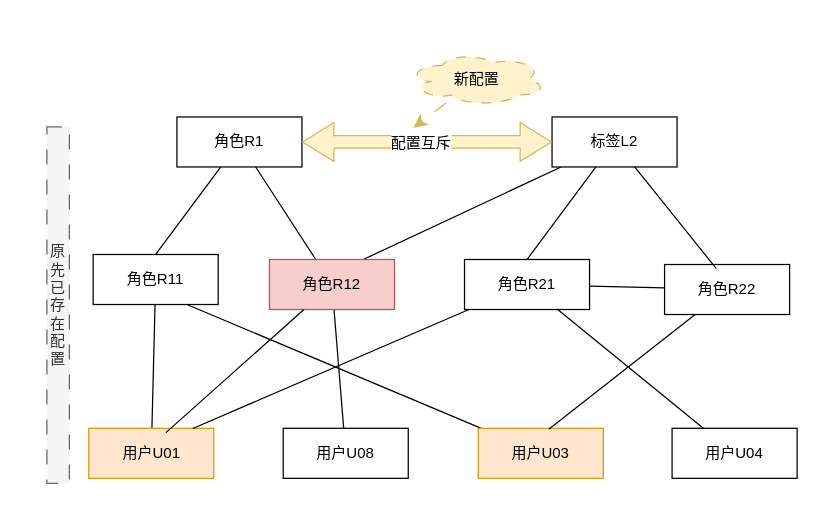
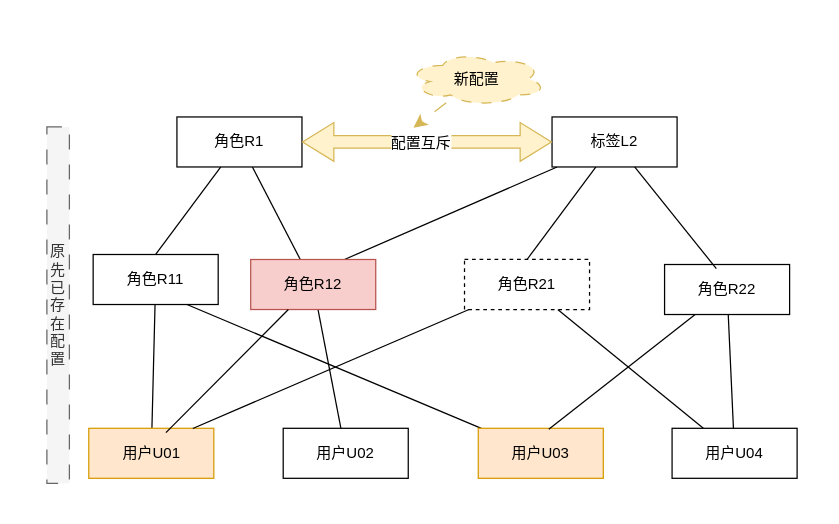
(332, 284) -> (313, 284)
(527, 284) -> (527, 284)
(627, 287) -> (731, 372)
(346, 453) -> (346, 453)
